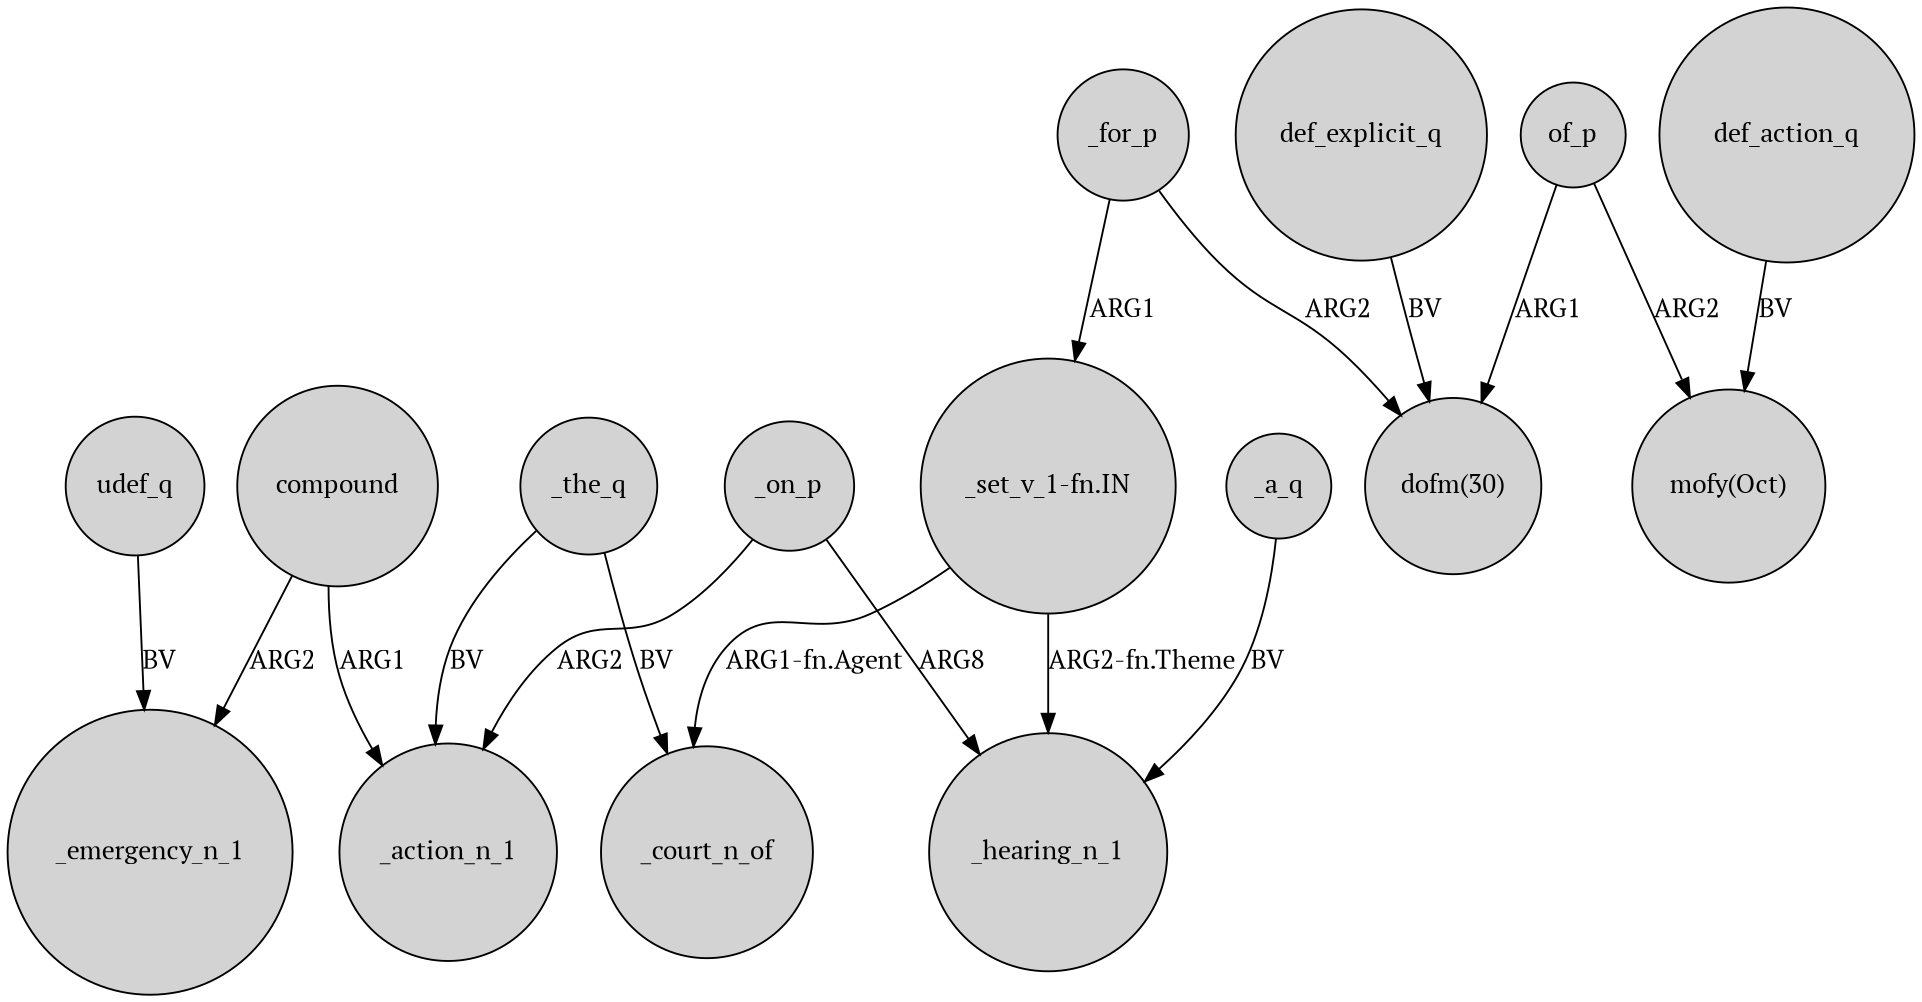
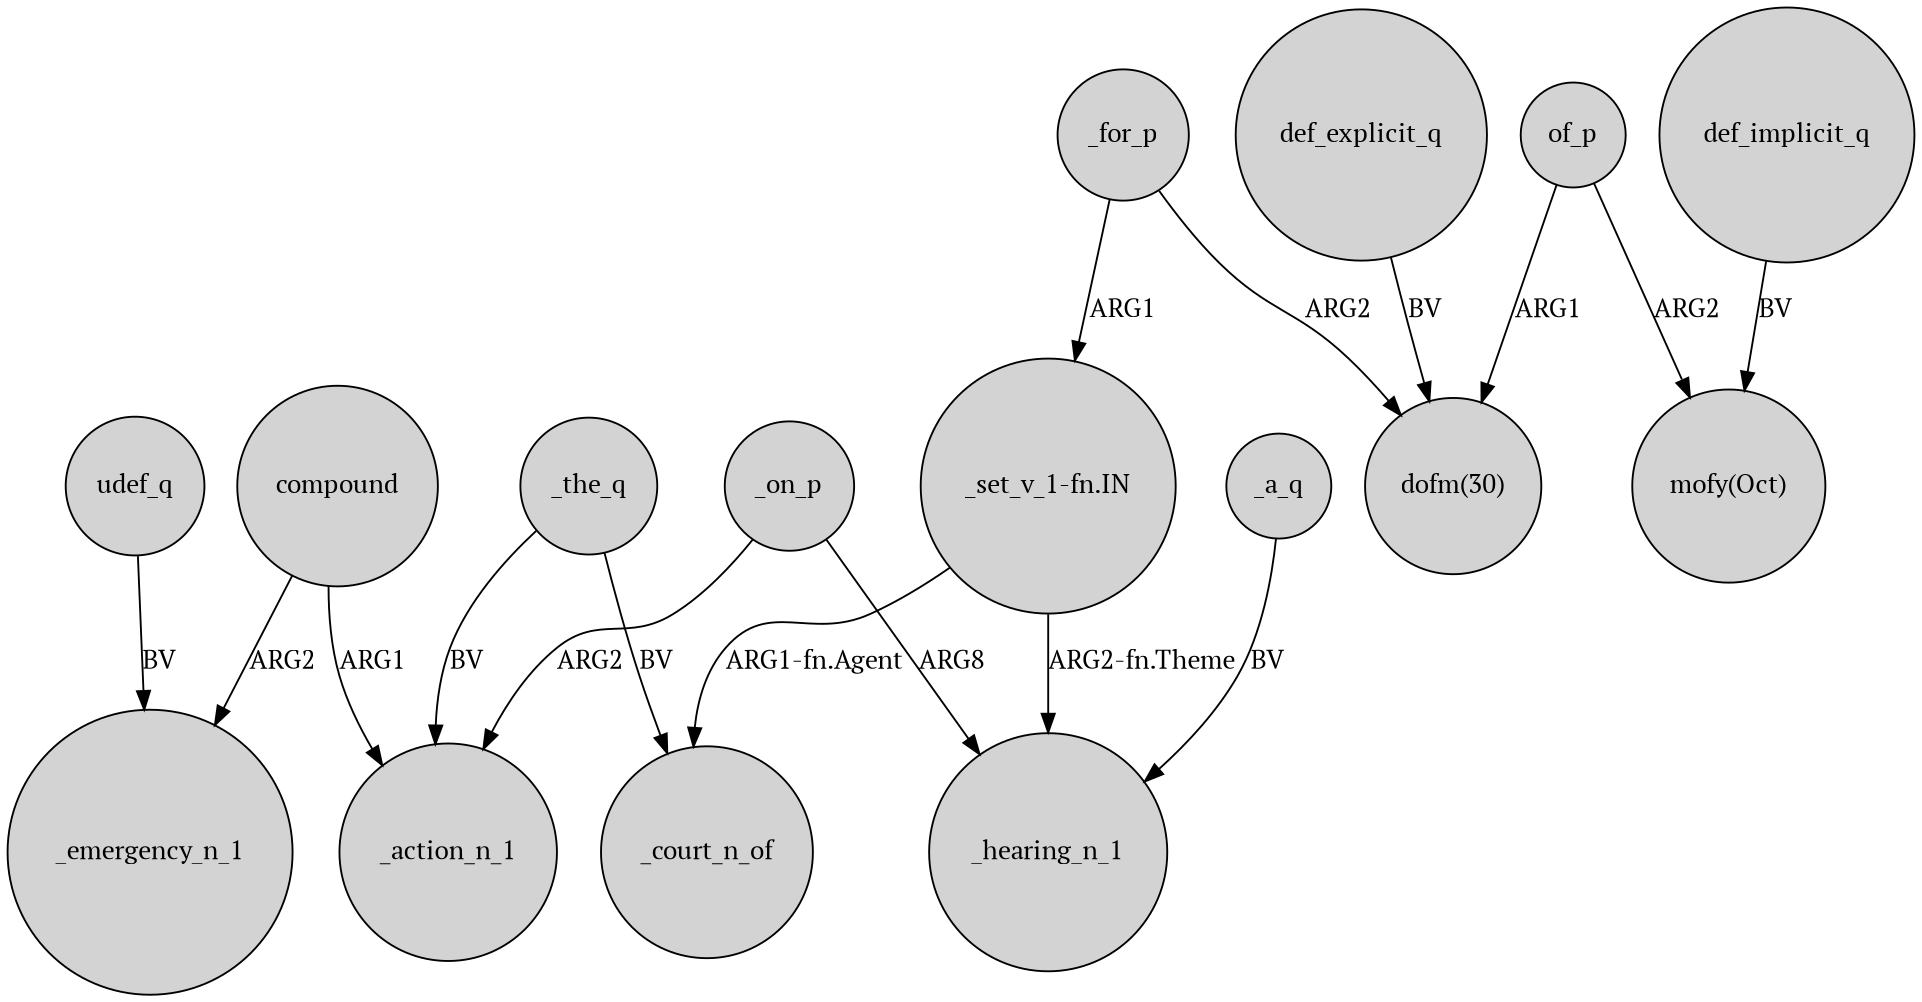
(1787, 135) -> (1787, 135)
